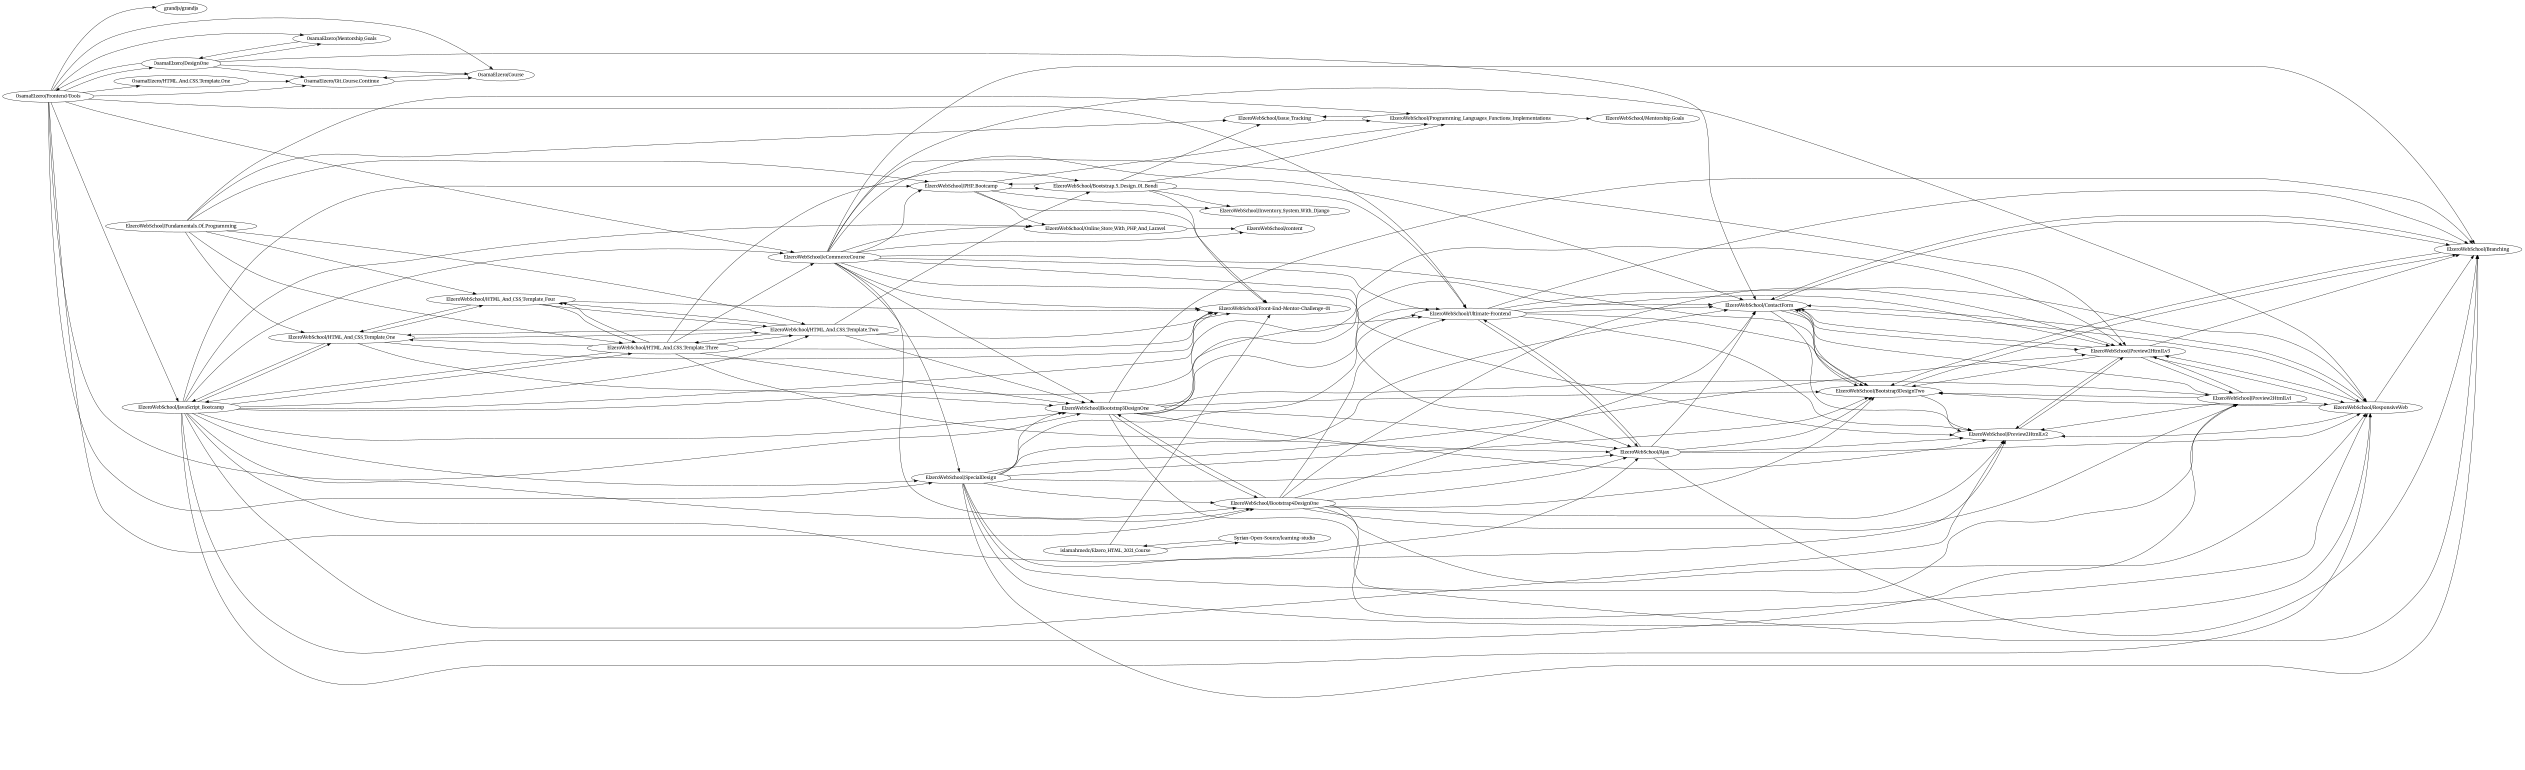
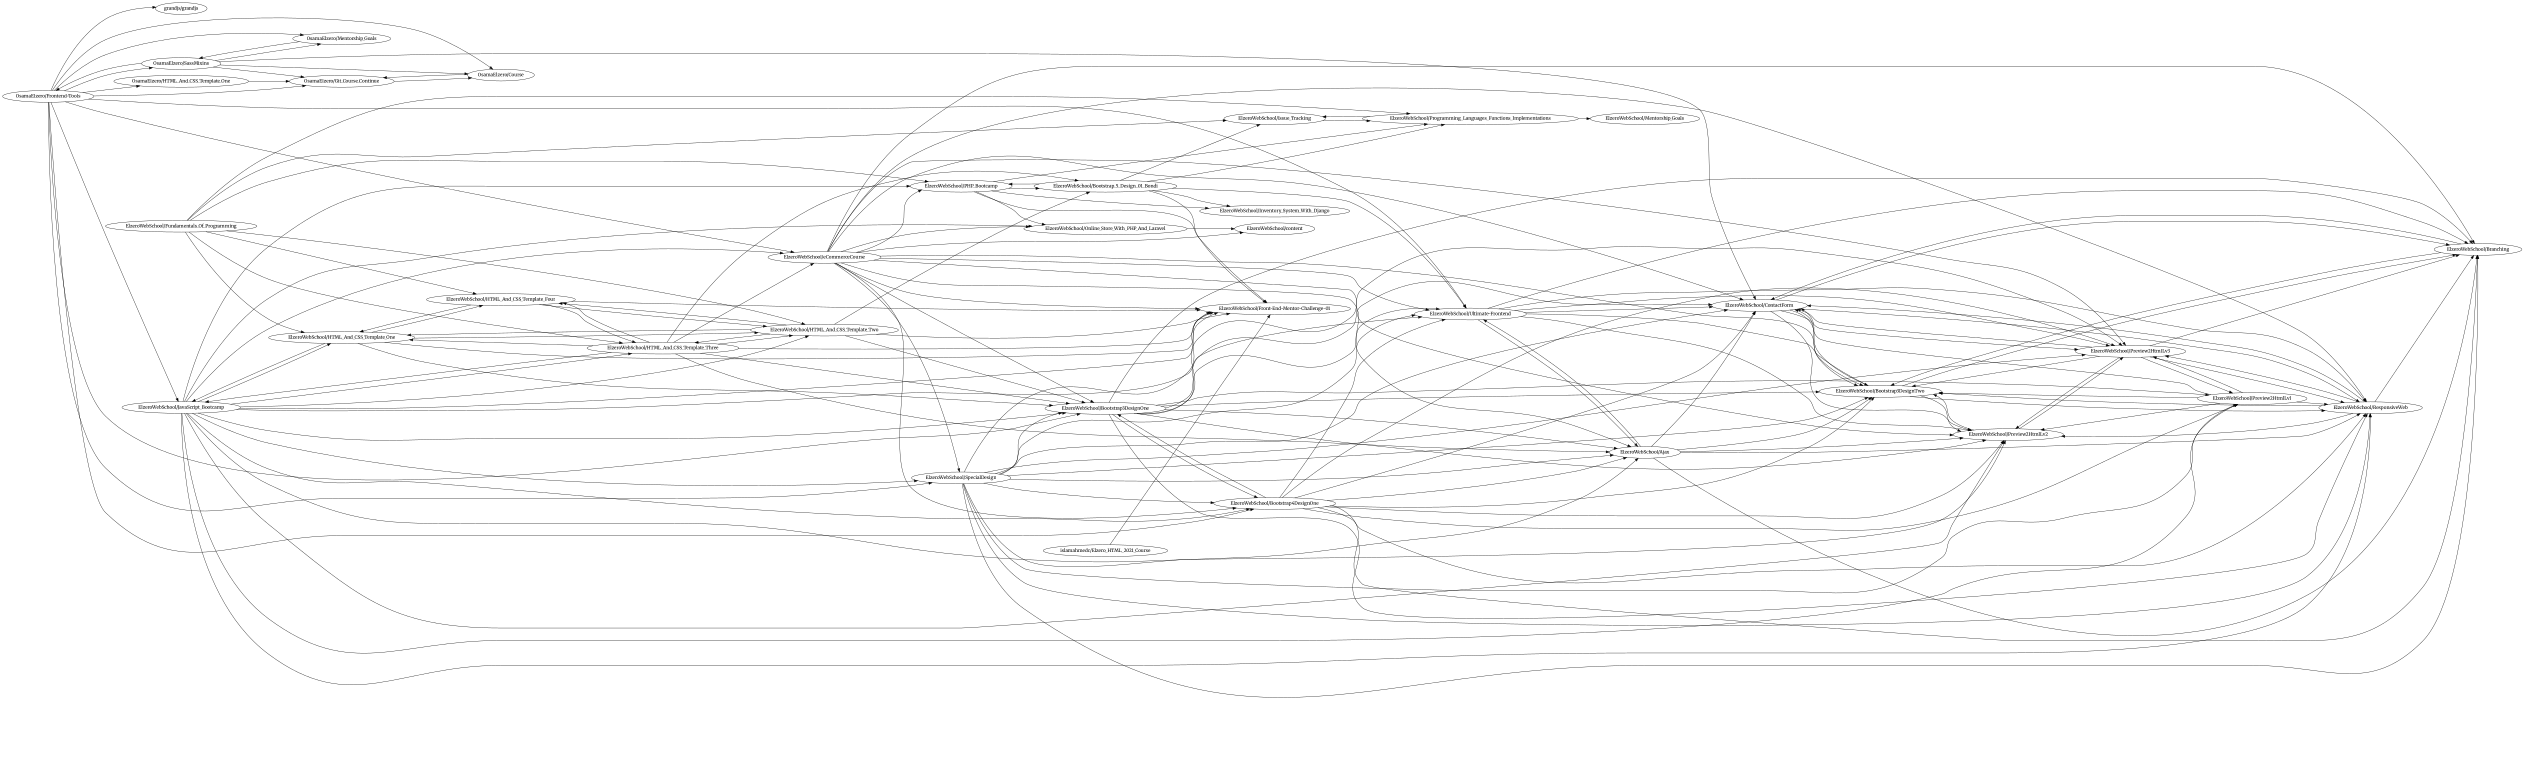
(181, 64) -> (181, 64)
none -> (1094, 389)
none -> (2116, 408)
none -> (1950, 418)
(1275, 538) -> none
